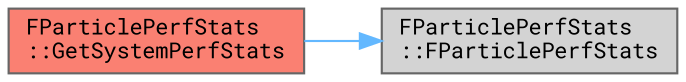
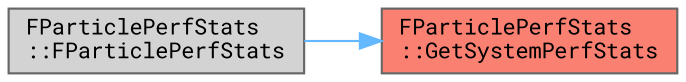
(332, 41) -> (332, 41)
